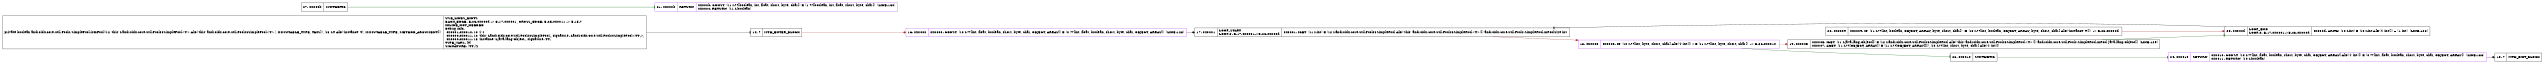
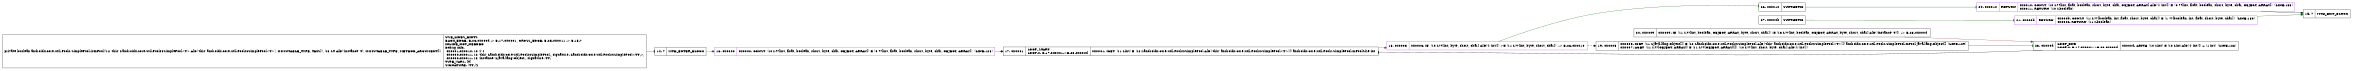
none -> (2279, 15)
(853, 32) -> (709, 51)
(1782, 44) -> (1590, 46)
